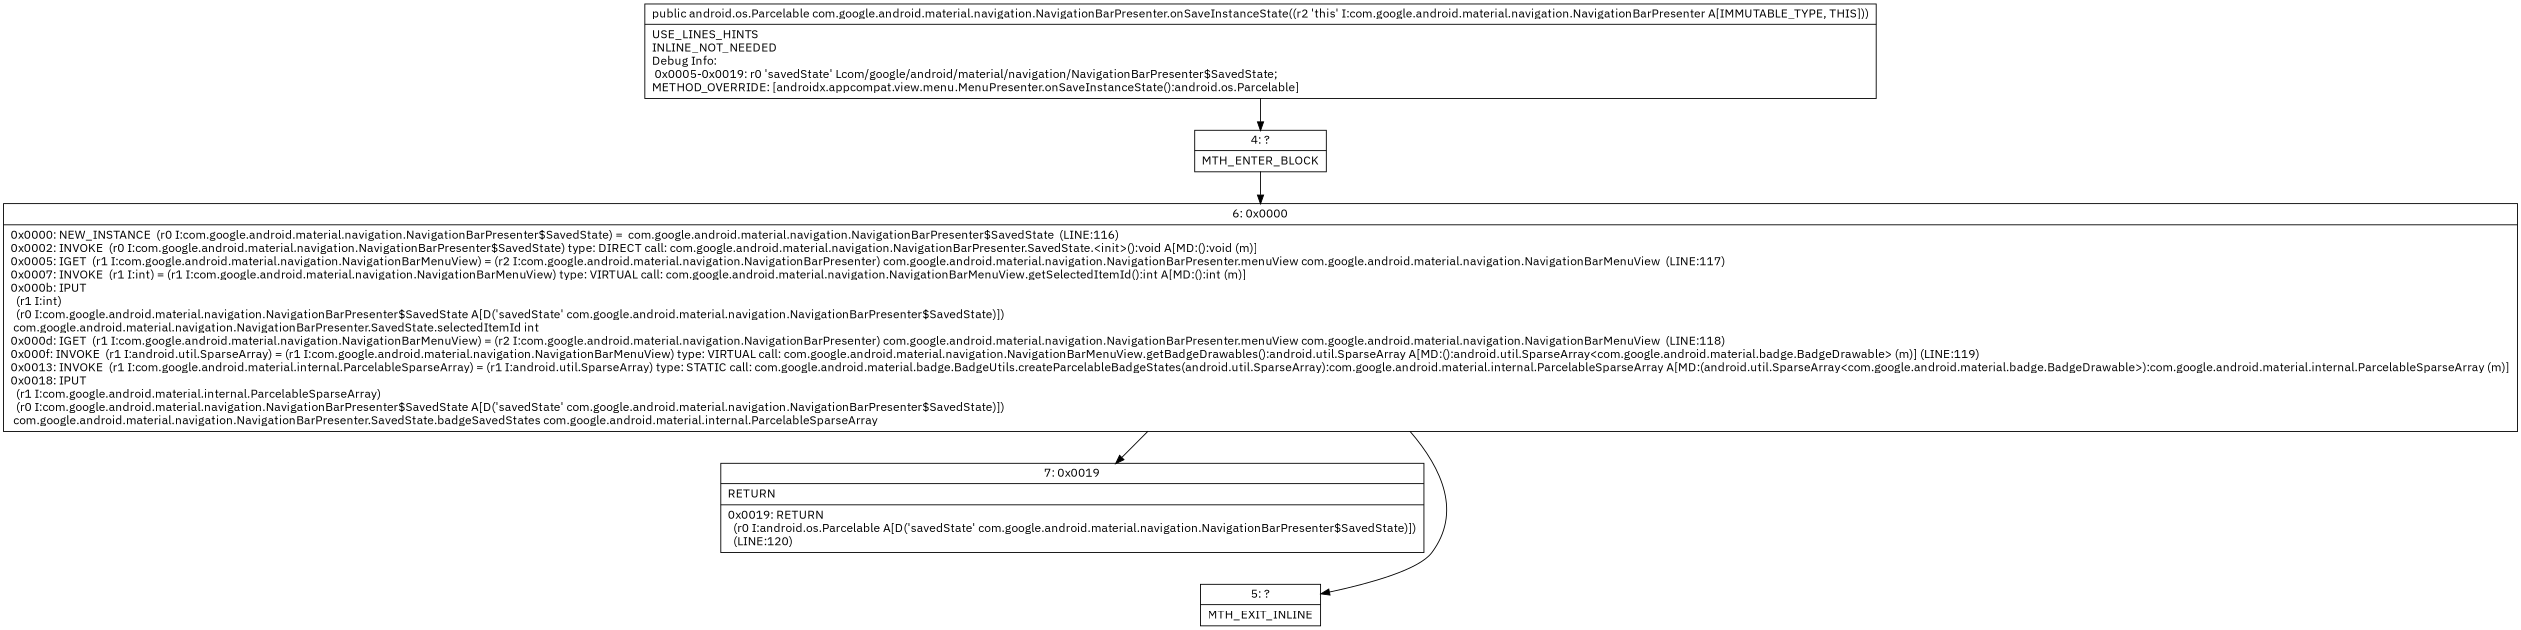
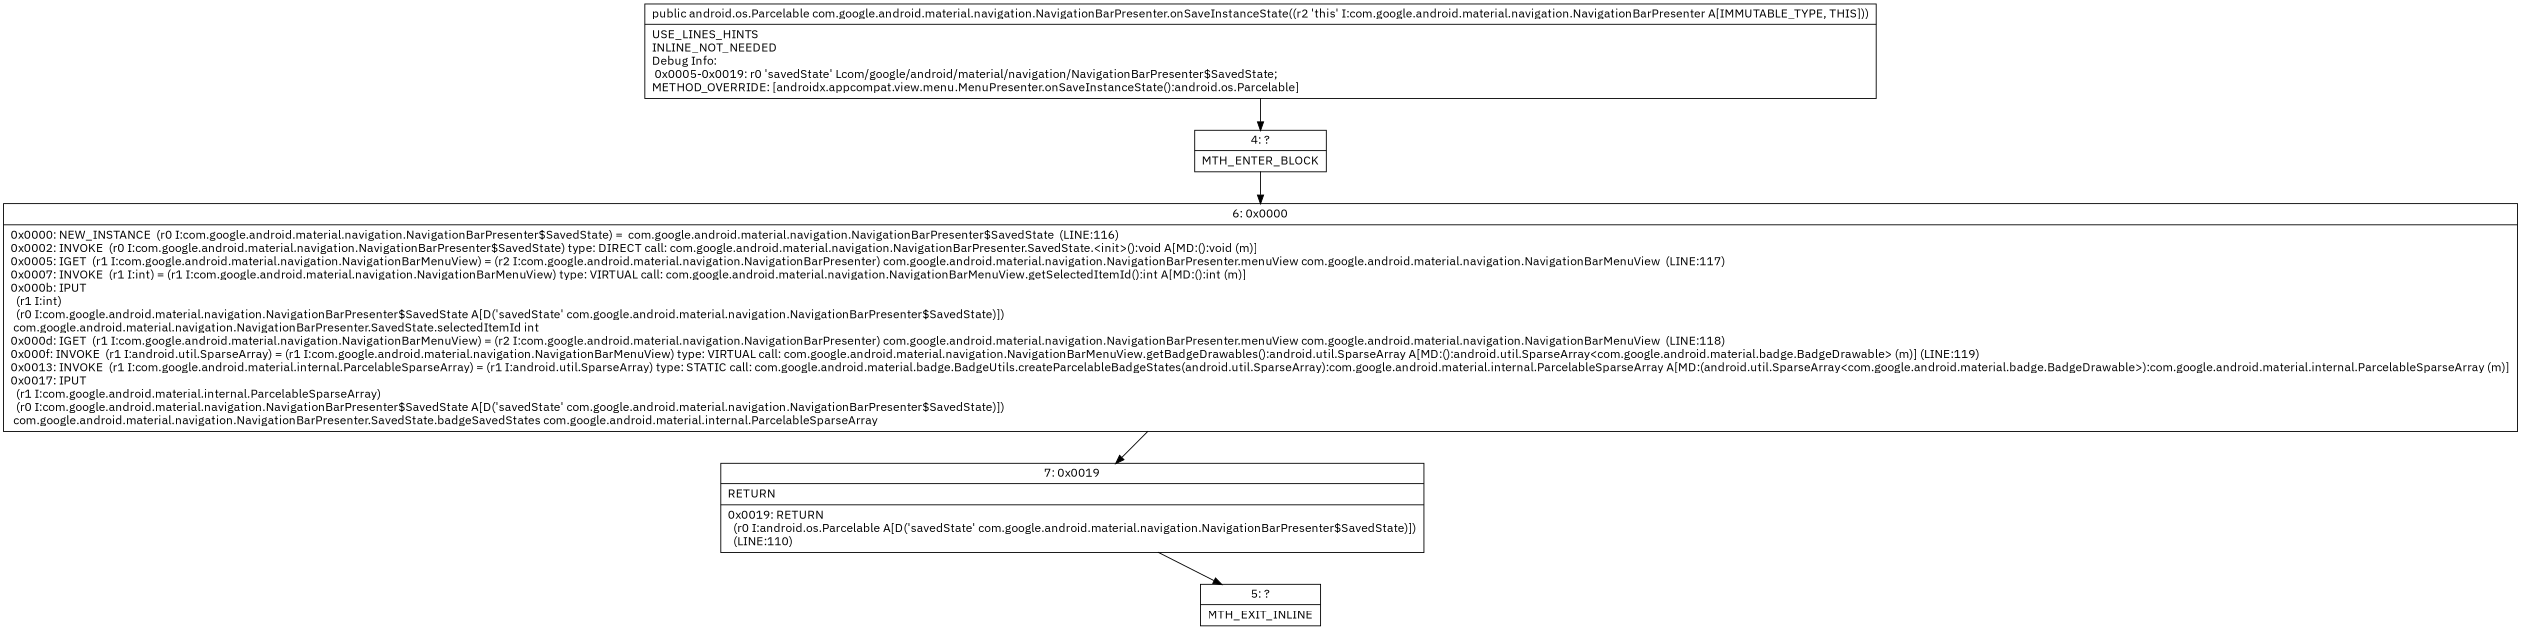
(52, 381) -> (52, 381)
(761, 541) -> (761, 541)
(1438, 542) -> (1186, 566)
